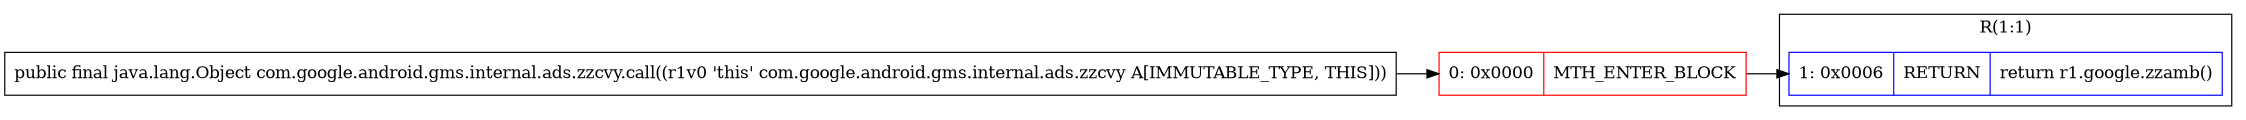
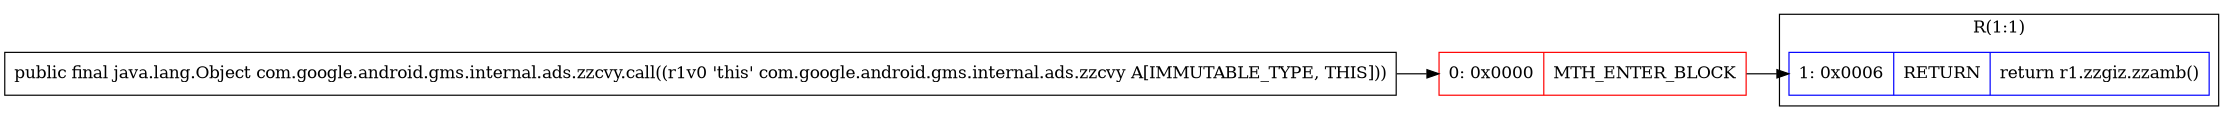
(2106, 73) -> (2100, 73)
